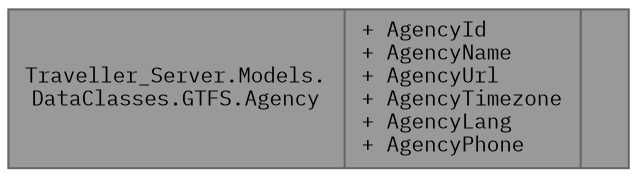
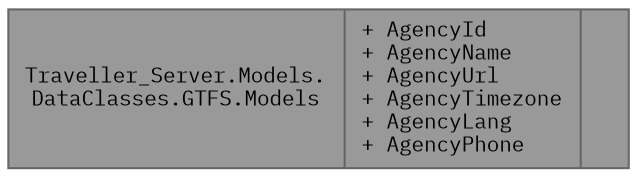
(177, 99) -> (177, 99)
